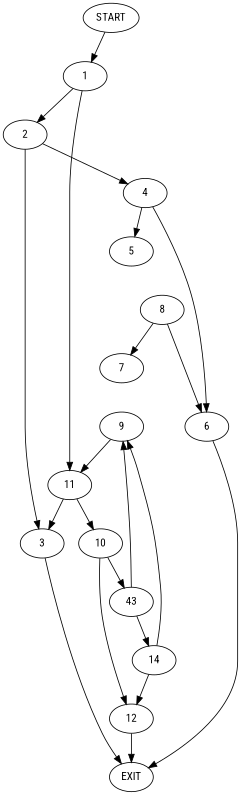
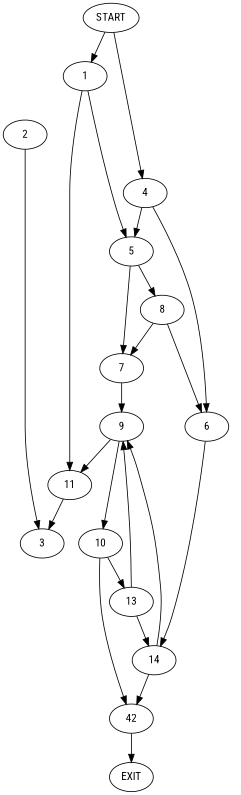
(58, 103) -> (103, 161)
(81, 162) -> (127, 102)
none -> (145, 277)
none -> (127, 306)
none -> (122, 393)
(83, 511) -> (112, 481)
(131, 602) -> (131, 602)
(238, 618) -> (190, 541)
(73, 660) -> none
(131, 719) -> (131, 719)
